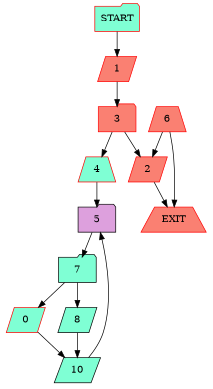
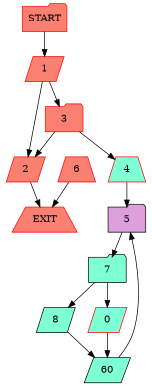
(117, 19) -> (45, 19)
(159, 141) -> (36, 116)
(77, 370) -> (107, 370)
